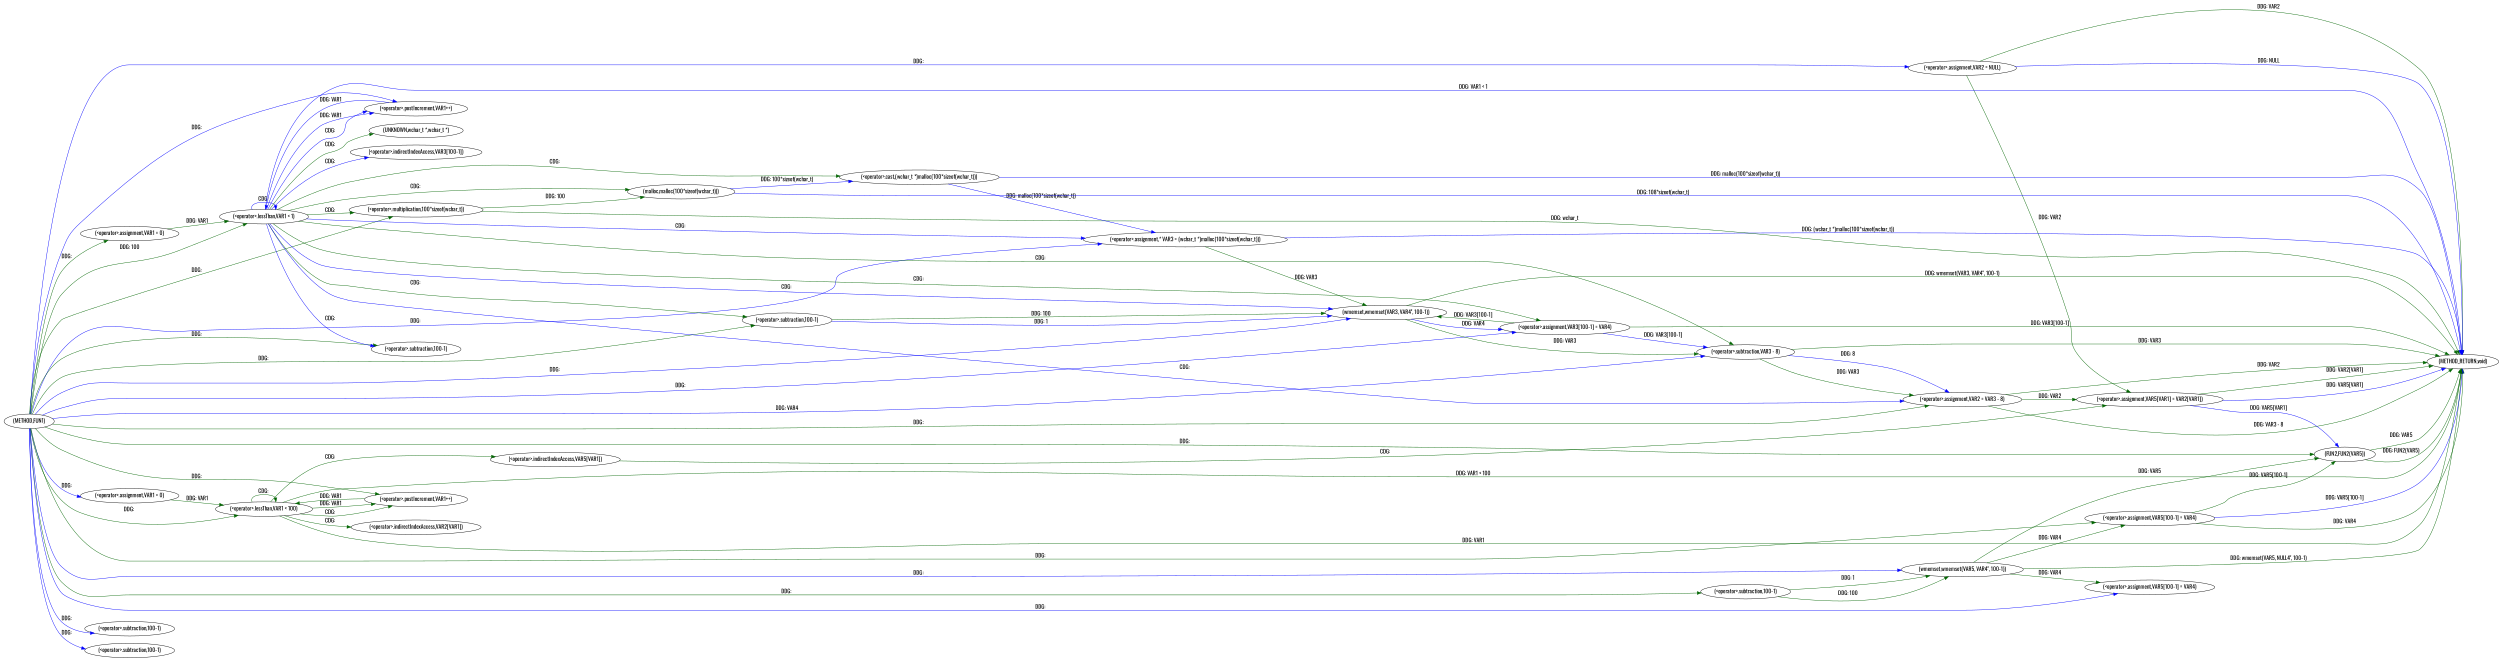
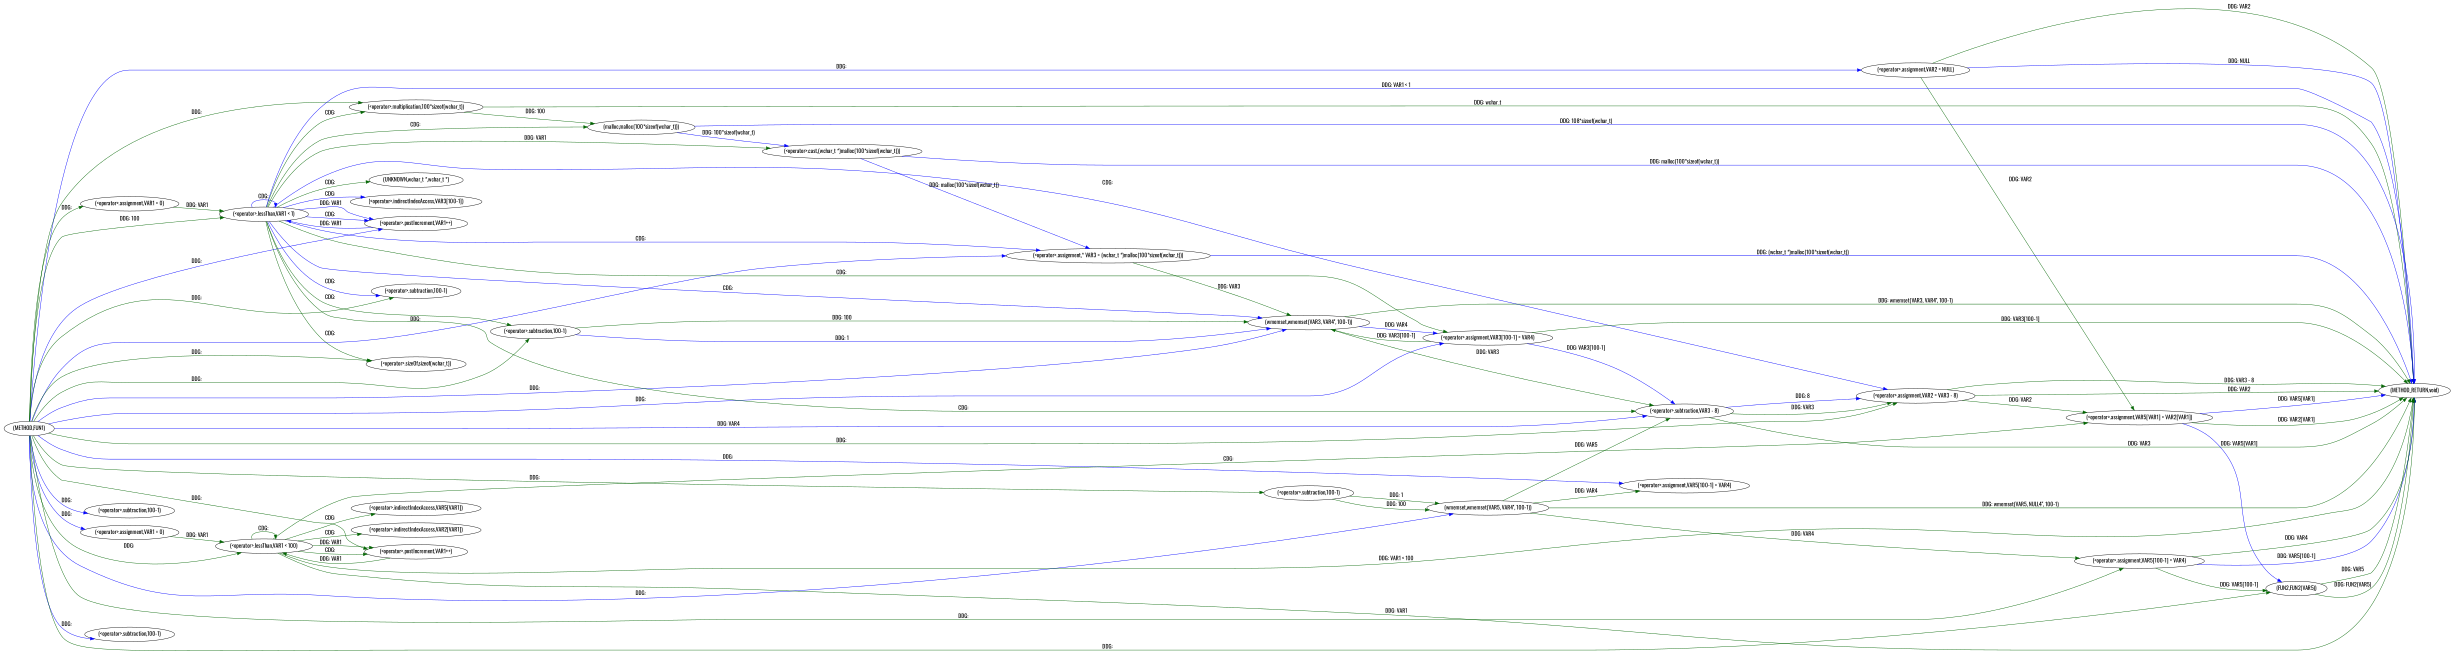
(555, 162) -> (535, 138)
none -> (416, 364)
(1362, 457) -> (1173, 464)
(2137, 489) -> (1584, 460)
